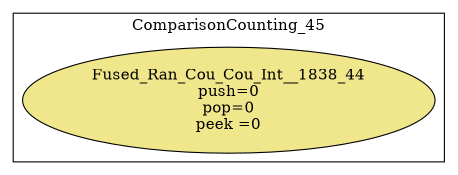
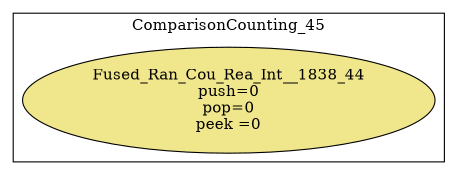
(229, 100) -> (229, 100)
